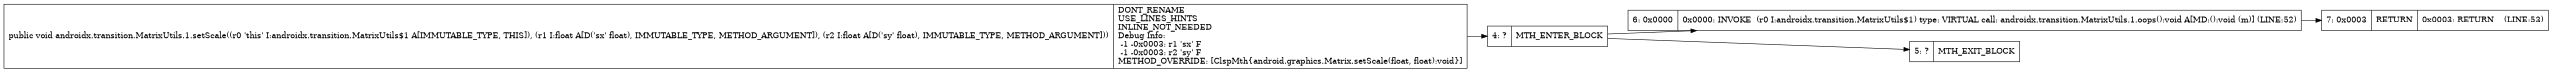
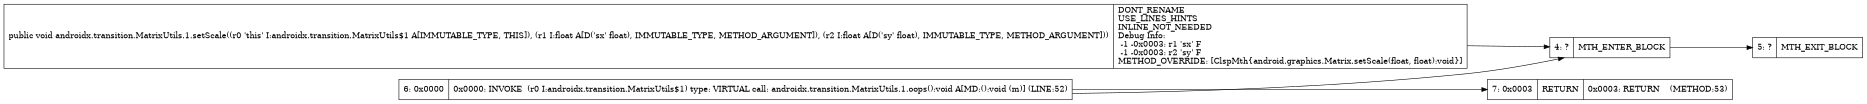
(2483, 20) -> (1658, 89)
(1649, 32) -> (1316, 85)
